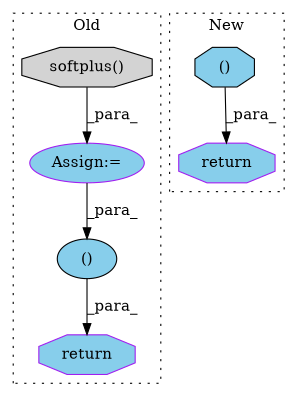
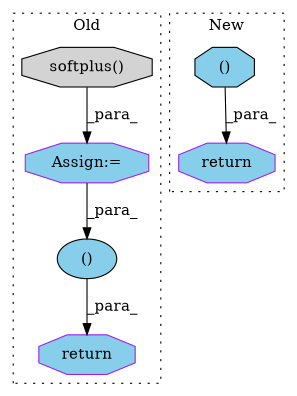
(87, 163) -> (87, 163)
